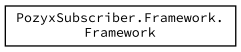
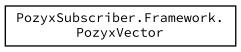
(121, 26) -> (121, 26)
